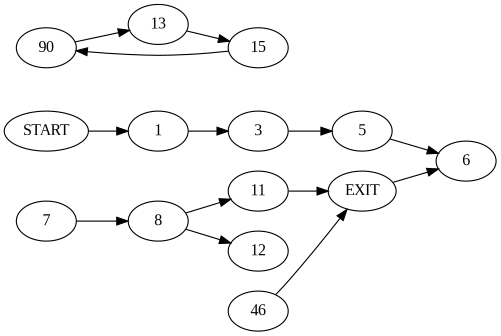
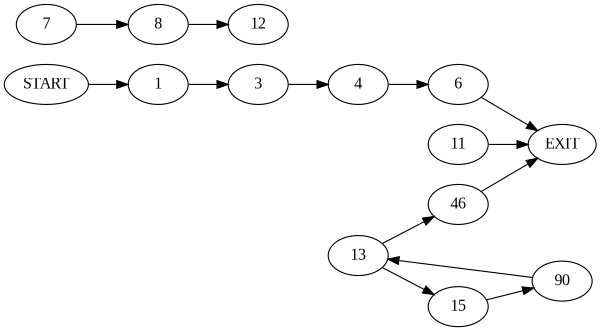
(362, 131) -> (358, 84)
(410, 177) -> (505, 111)
(203, 208) -> none
none -> (403, 233)
